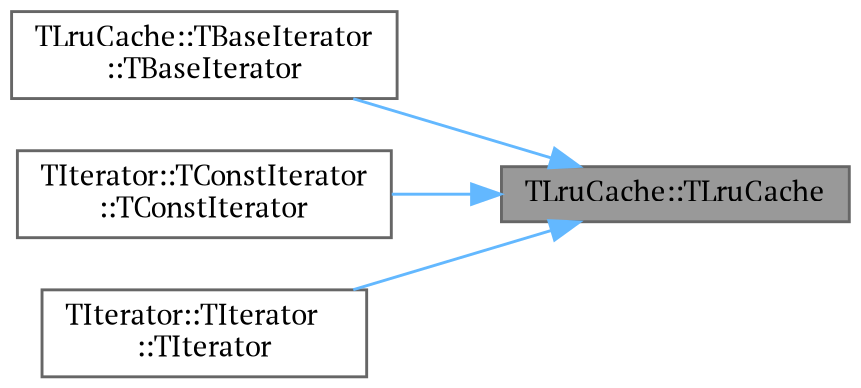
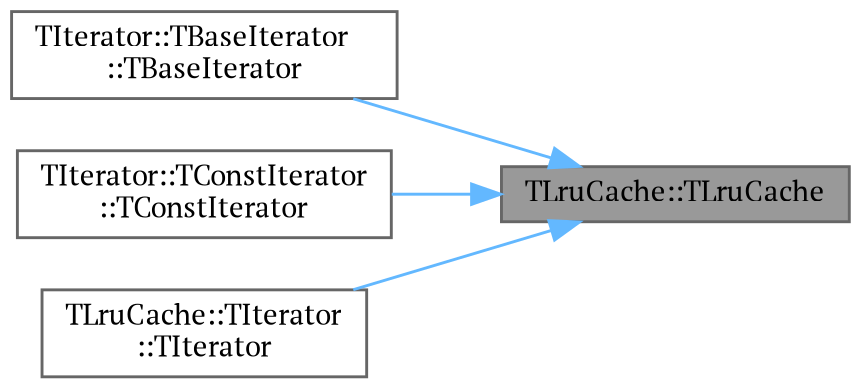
(204, 55) -> (204, 55)
(204, 333) -> (204, 333)
